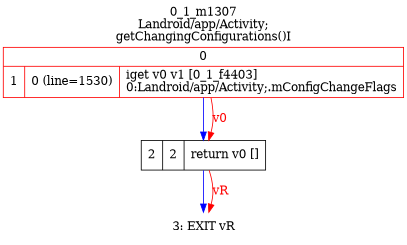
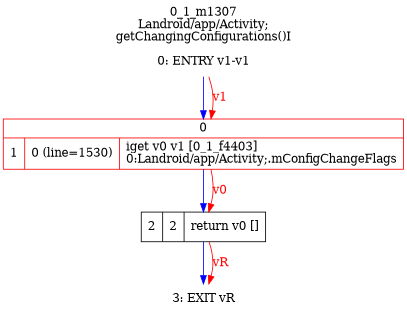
none -> (203, 62)
